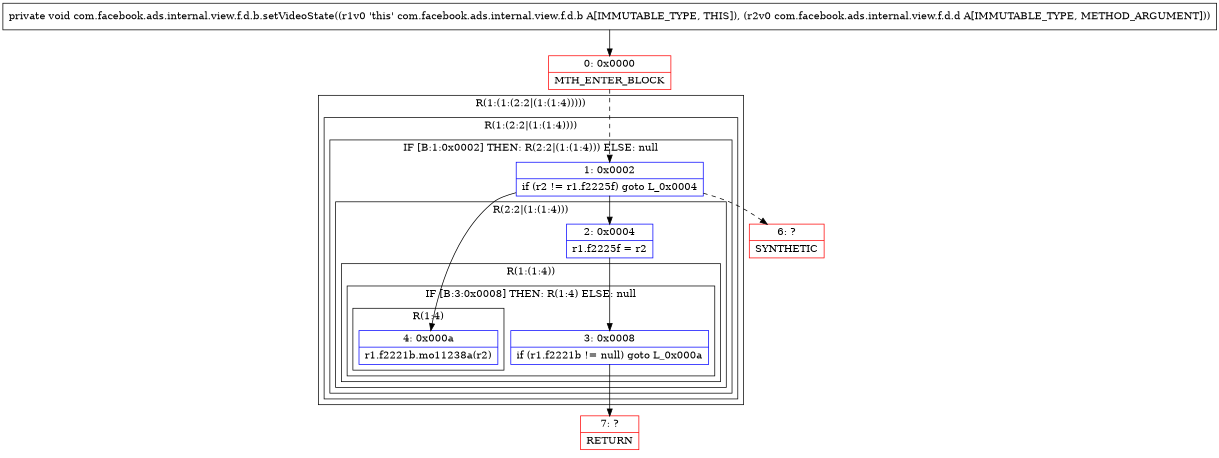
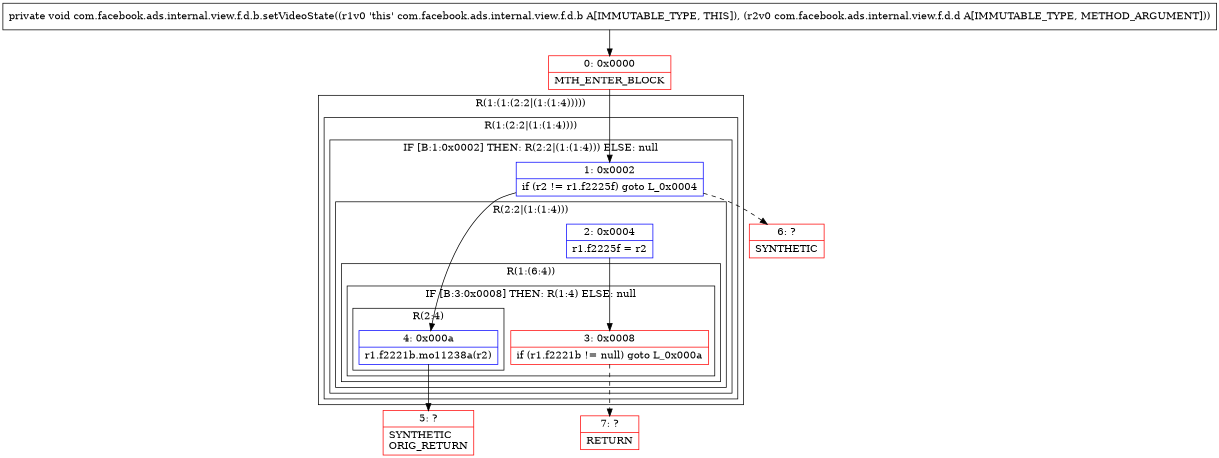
(610, 122) -> (610, 122)
(610, 206) -> none
(531, 272) -> (531, 272)
(428, 317) -> (428, 317)
(610, 347) -> (610, 347)
(610, 387) -> (610, 387)
none -> (428, 433)
